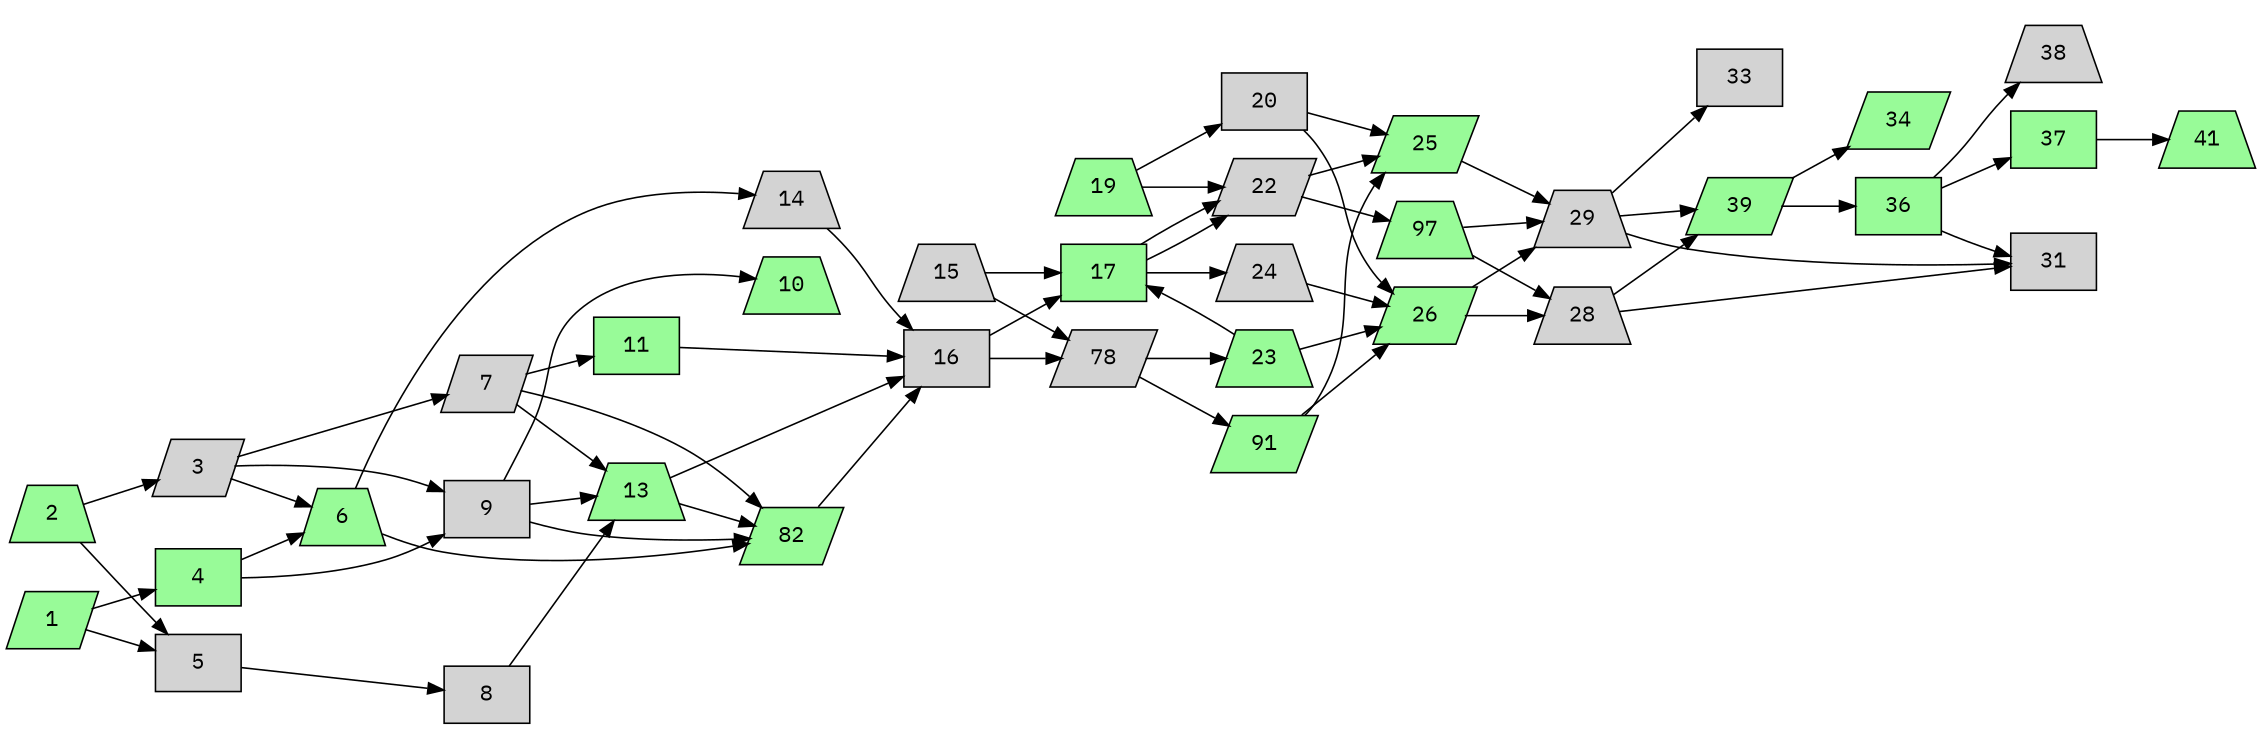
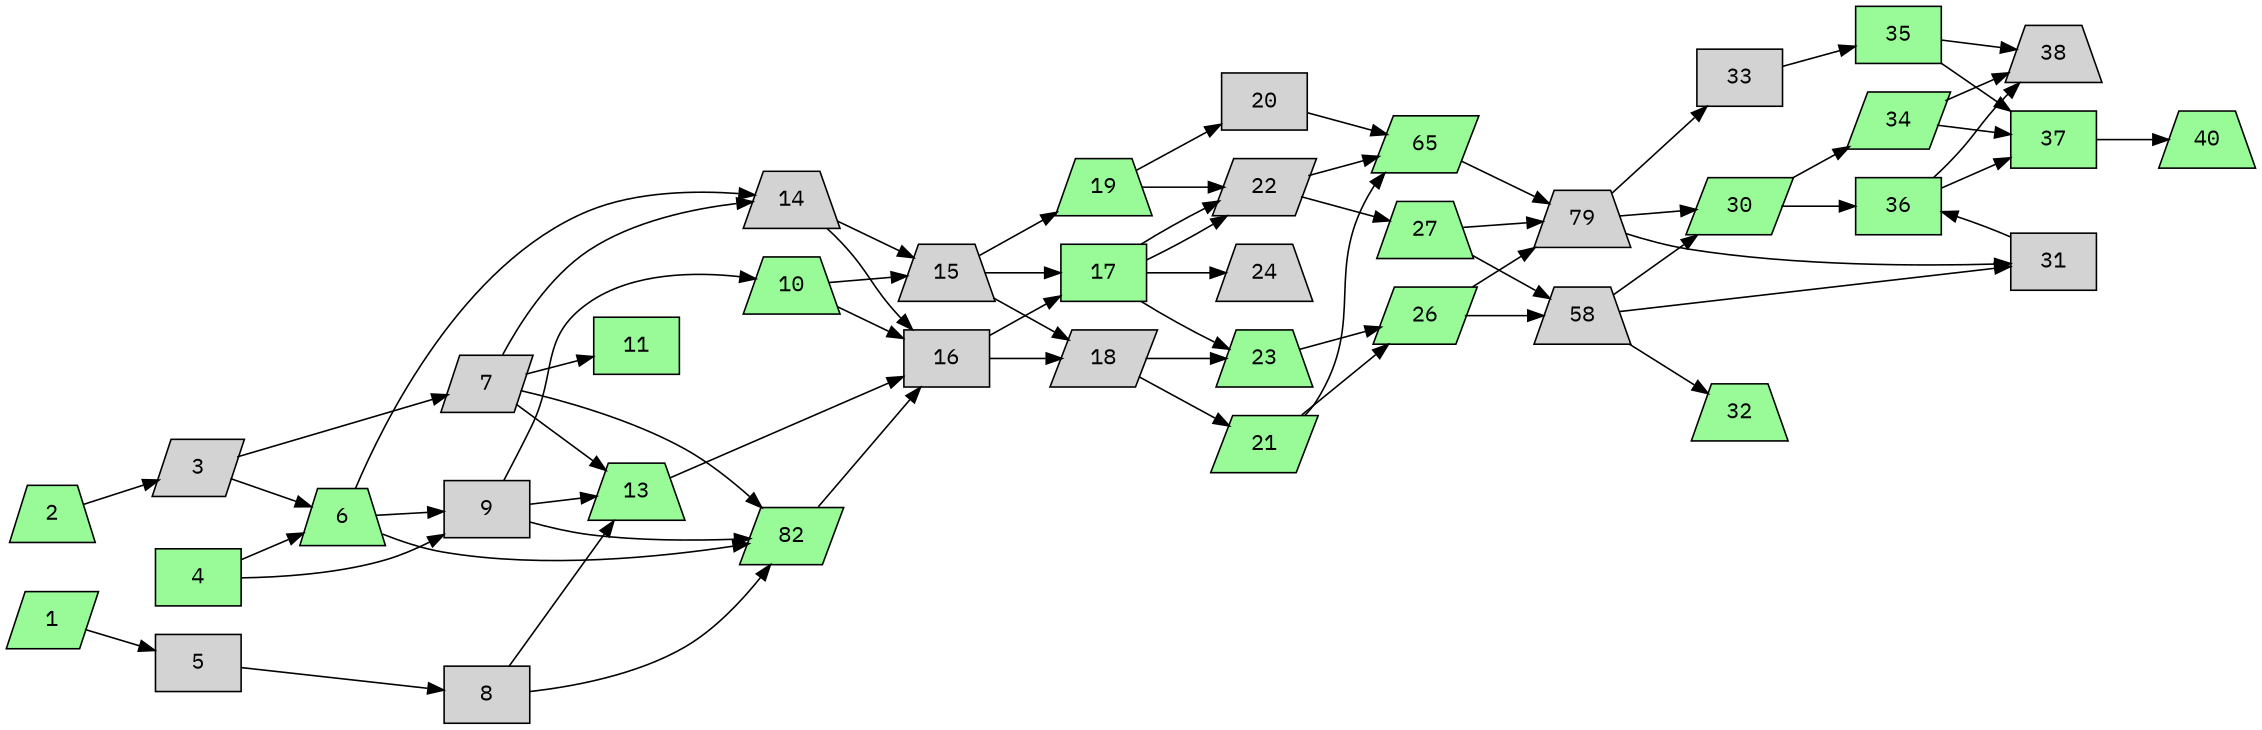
none -> (1898, 35)
none -> (1965, 92)
none -> (1966, 129)
(2207, 140) -> (2207, 140)
(1425, 144) -> (1425, 144)
(1342, 197) -> none
(1740, 206) -> (1740, 206)
(1582, 219) -> (1582, 219)
(1425, 230) -> (1425, 230)
none -> (868, 236)
none -> (1011, 238)
(1968, 242) -> (1984, 226)
none -> (597, 245)
none -> (859, 280)
(1335, 291) -> none
(1199, 313) -> (1177, 323)
(1582, 316) -> (1582, 316)
(783, 352) -> (863, 319)
(1104, 358) -> (1104, 358)
none -> (1740, 412)
(1264, 444) -> (1264, 444)
(333, 468) -> (402, 514)
(710, 513) -> (659, 660)
(118, 583) -> none
(116, 602) -> none
